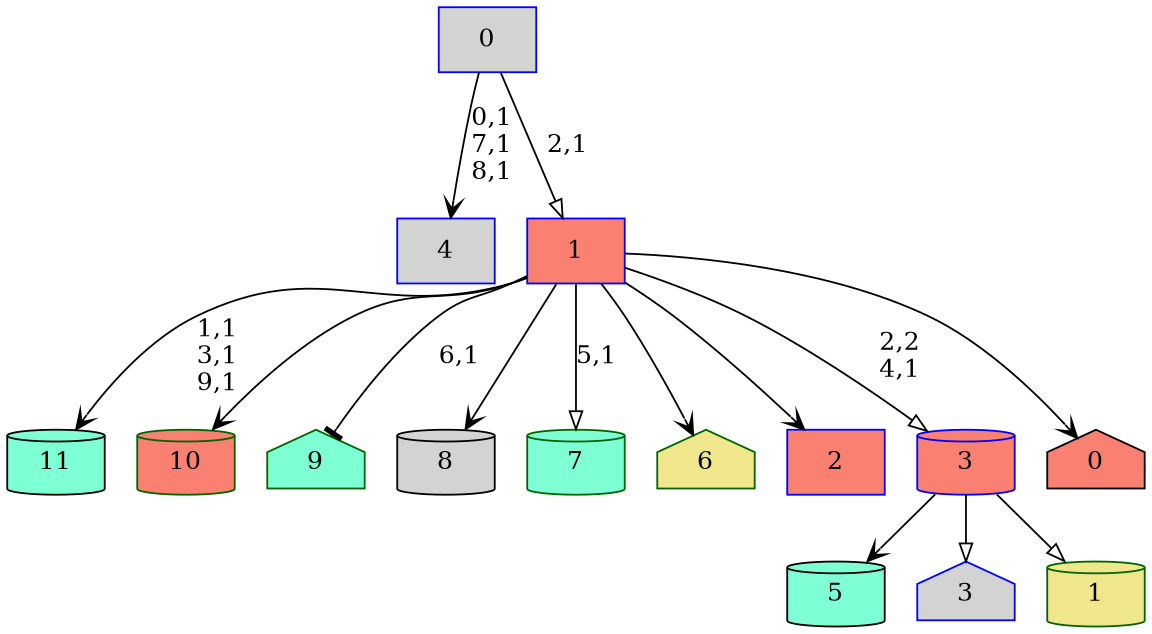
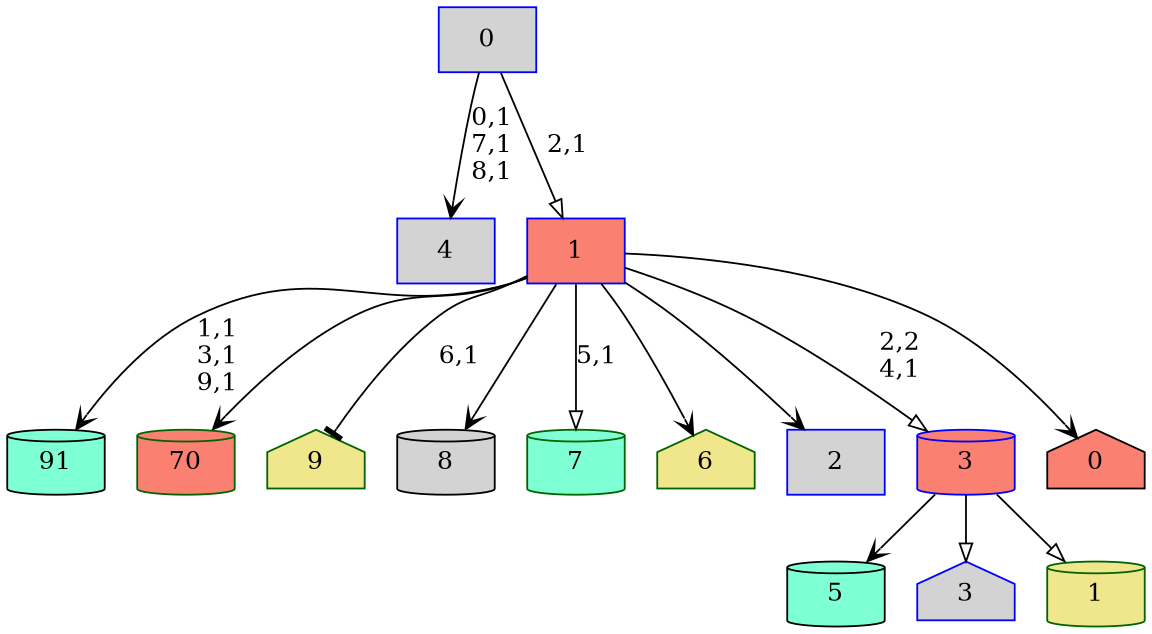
(56, 462) -> (56, 462)
(186, 462) -> (186, 462)
(316, 462) -> (316, 462)
(836, 462) -> (836, 462)
